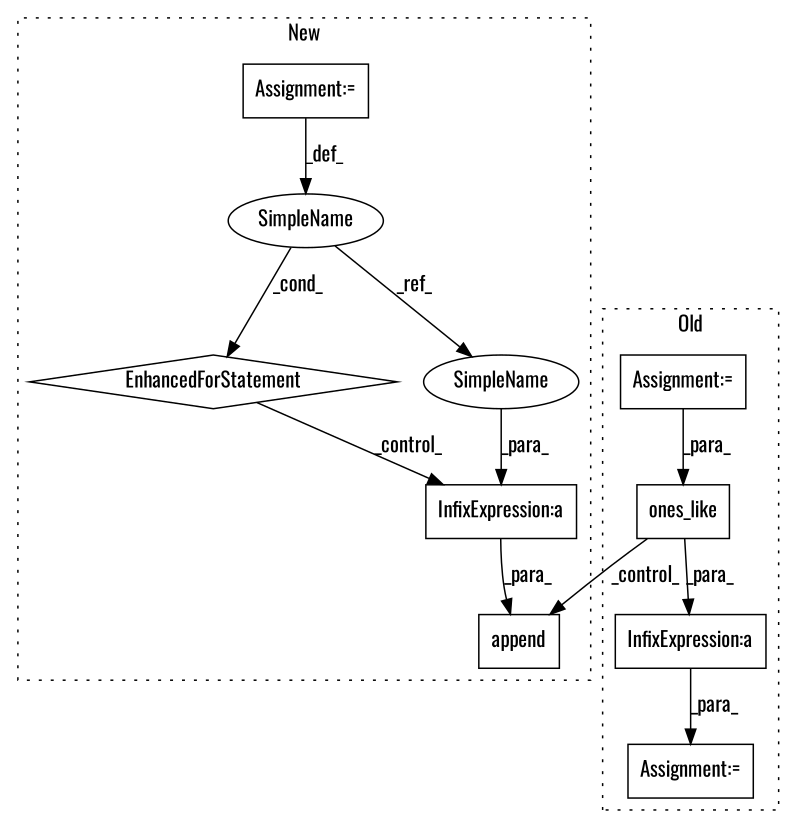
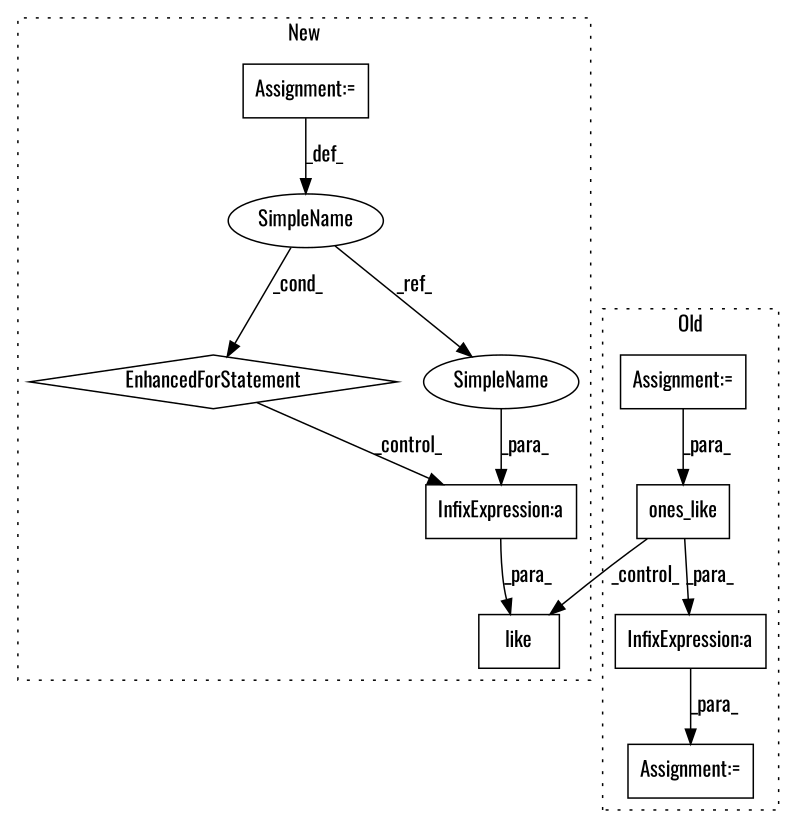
(519, 641) -> (519, 641)
